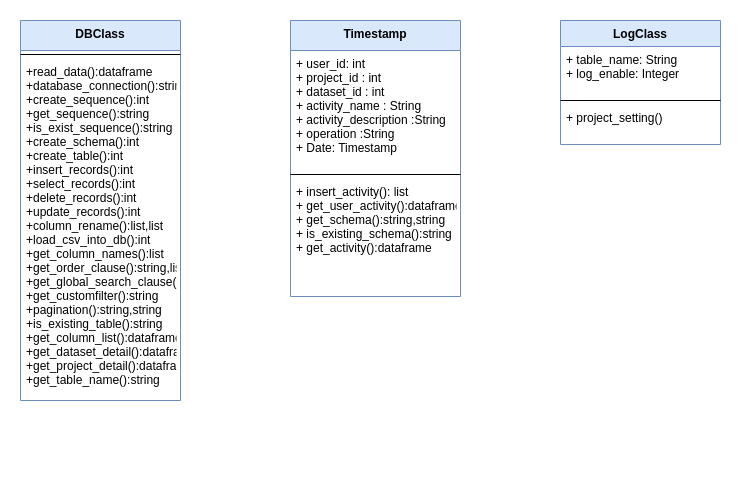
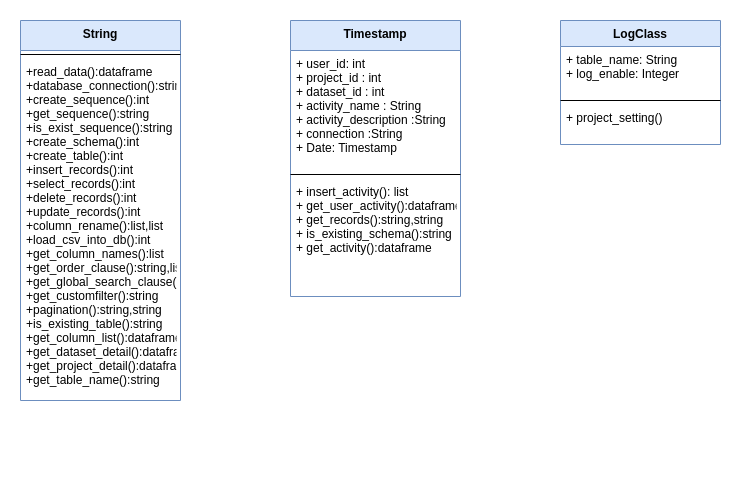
(100, 34) -> (100, 34)
(335, 64) -> (335, 64)
(368, 192) -> (368, 192)
